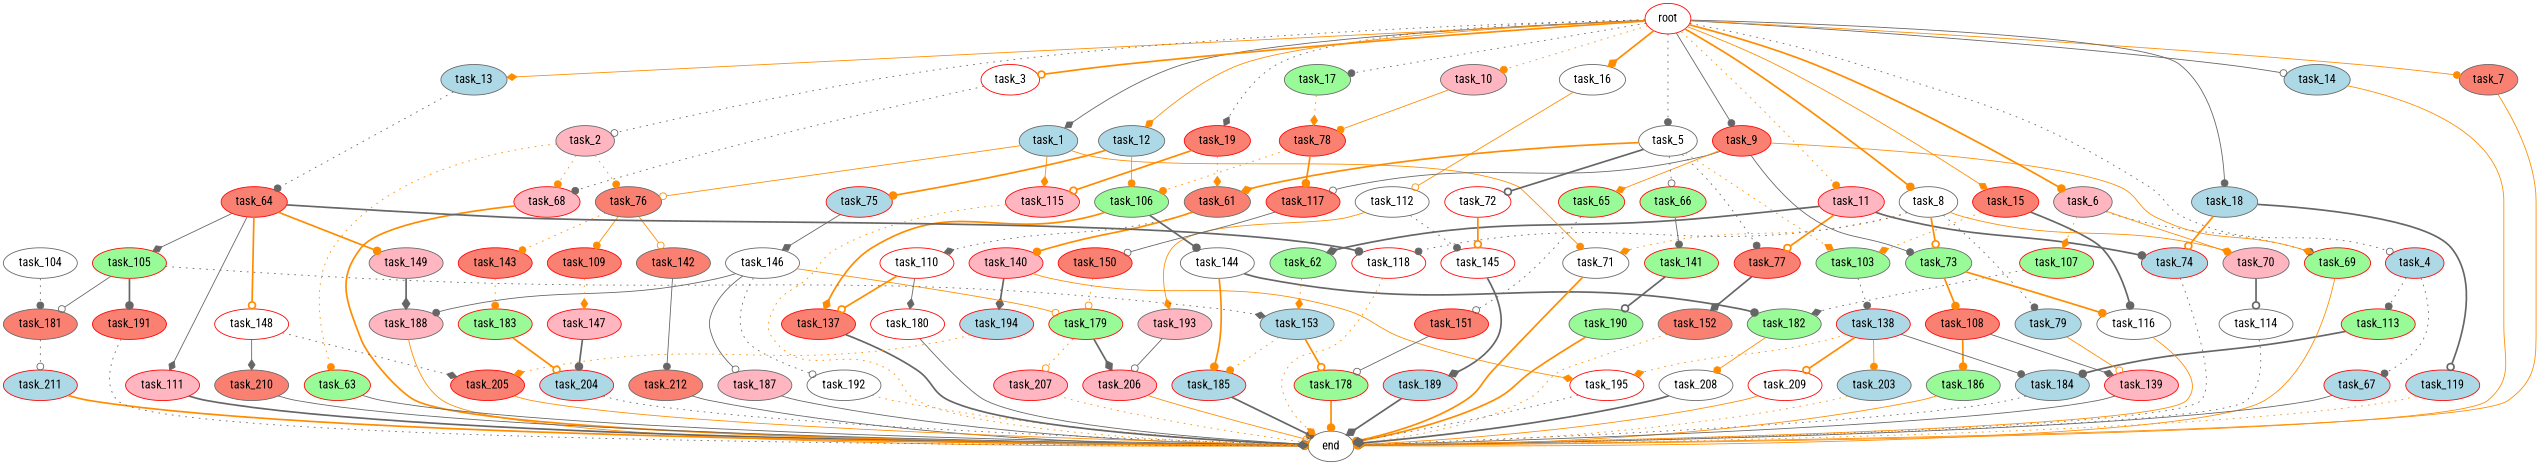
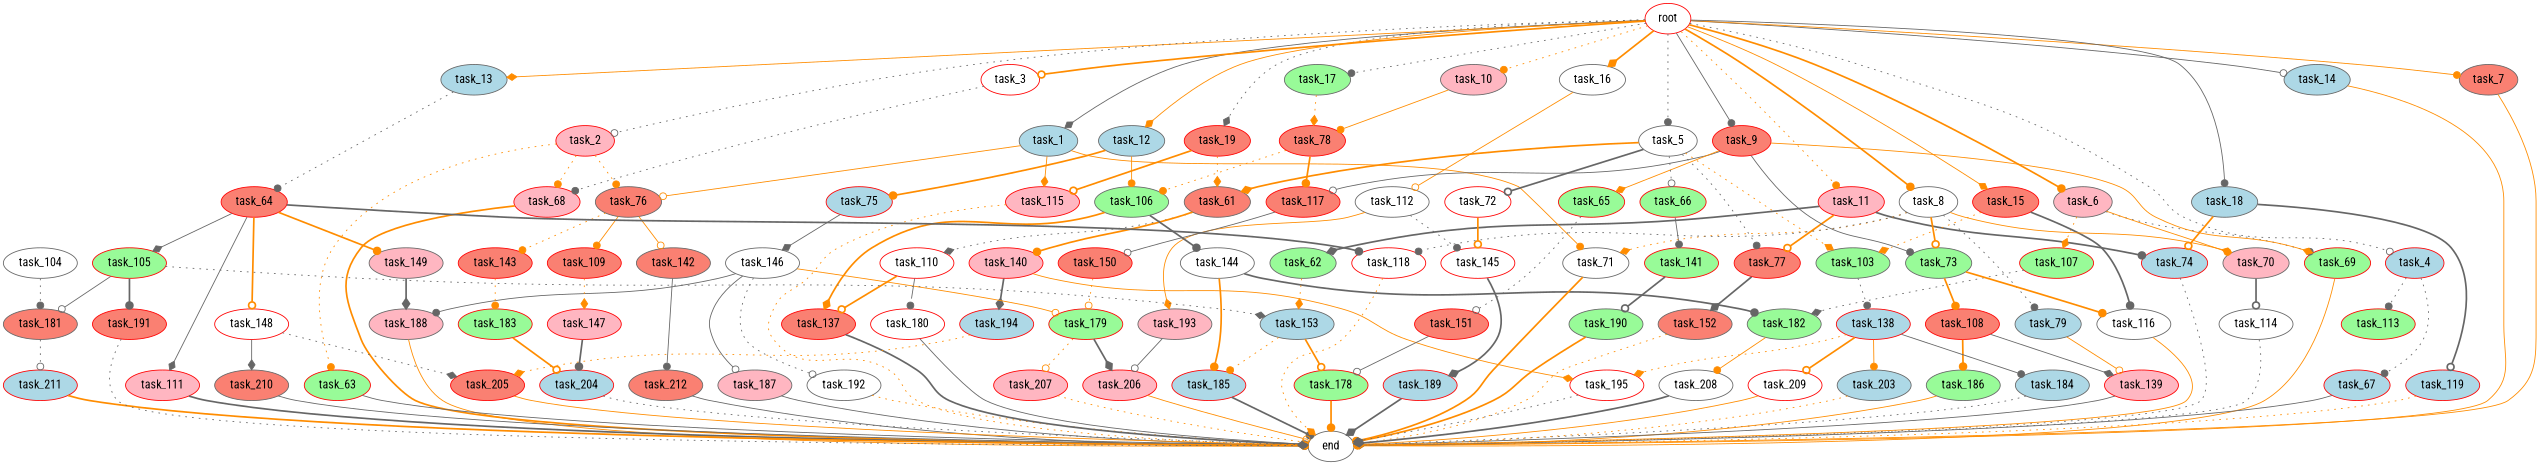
(585, 141) -> (585, 141)
(913, 292) -> (913, 292)
(2216, 351) -> none
